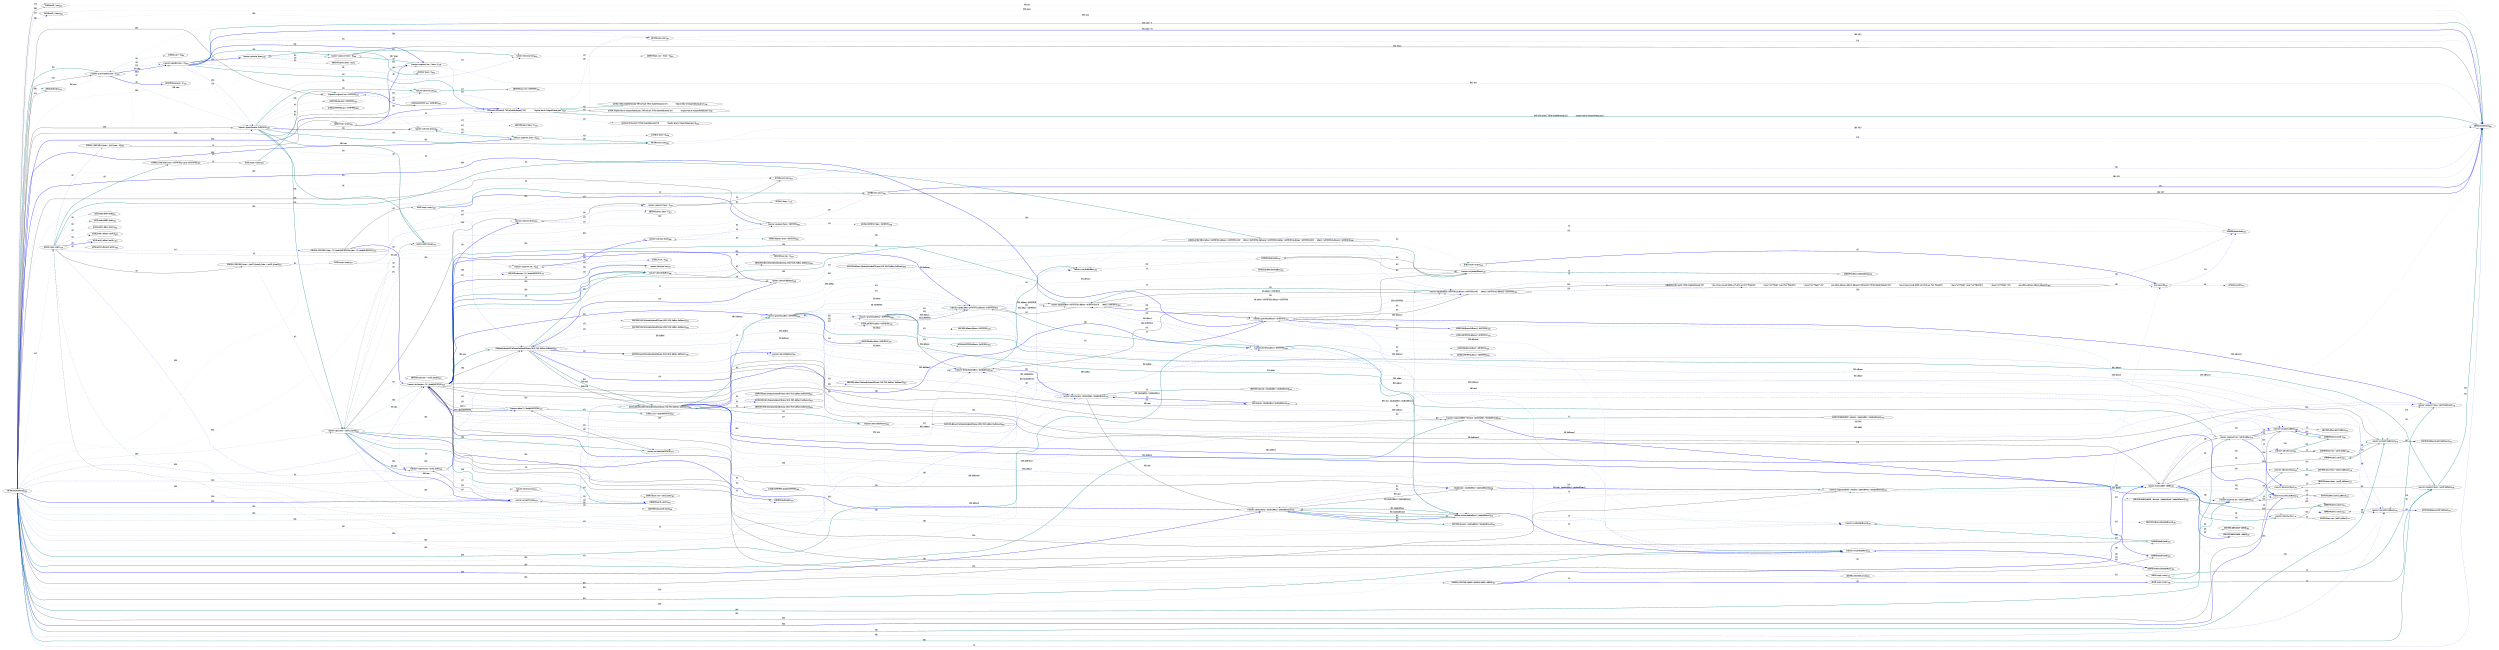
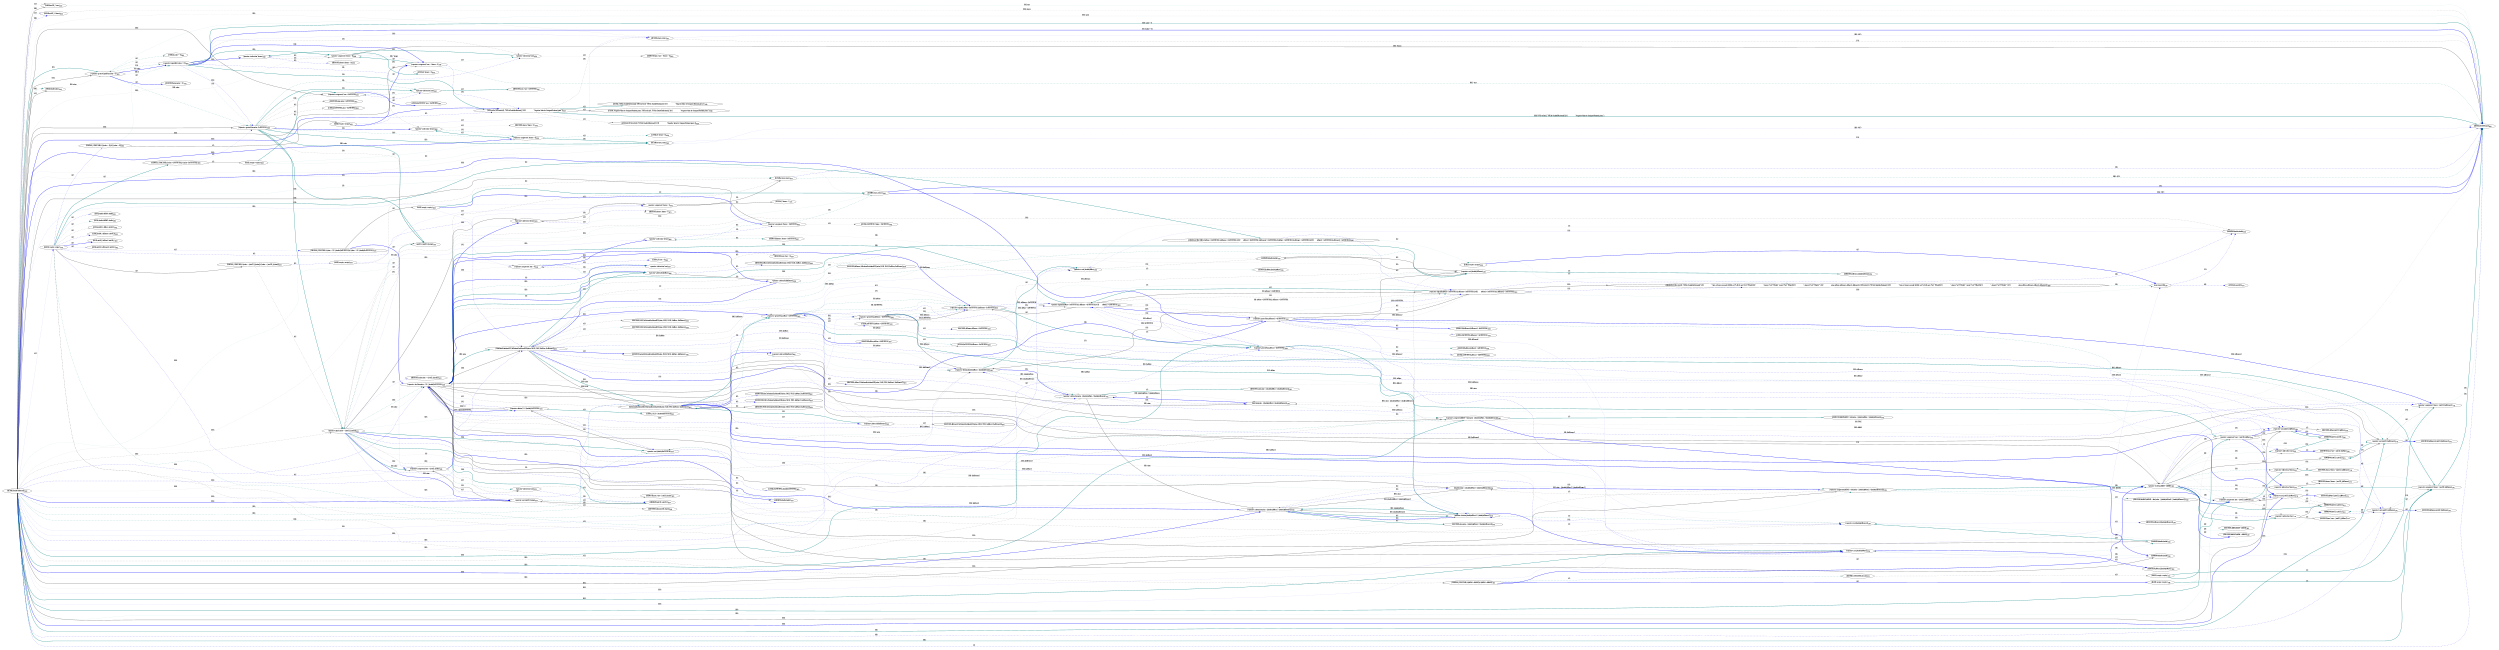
(526, 274) -> none
none -> (1666, 524)
